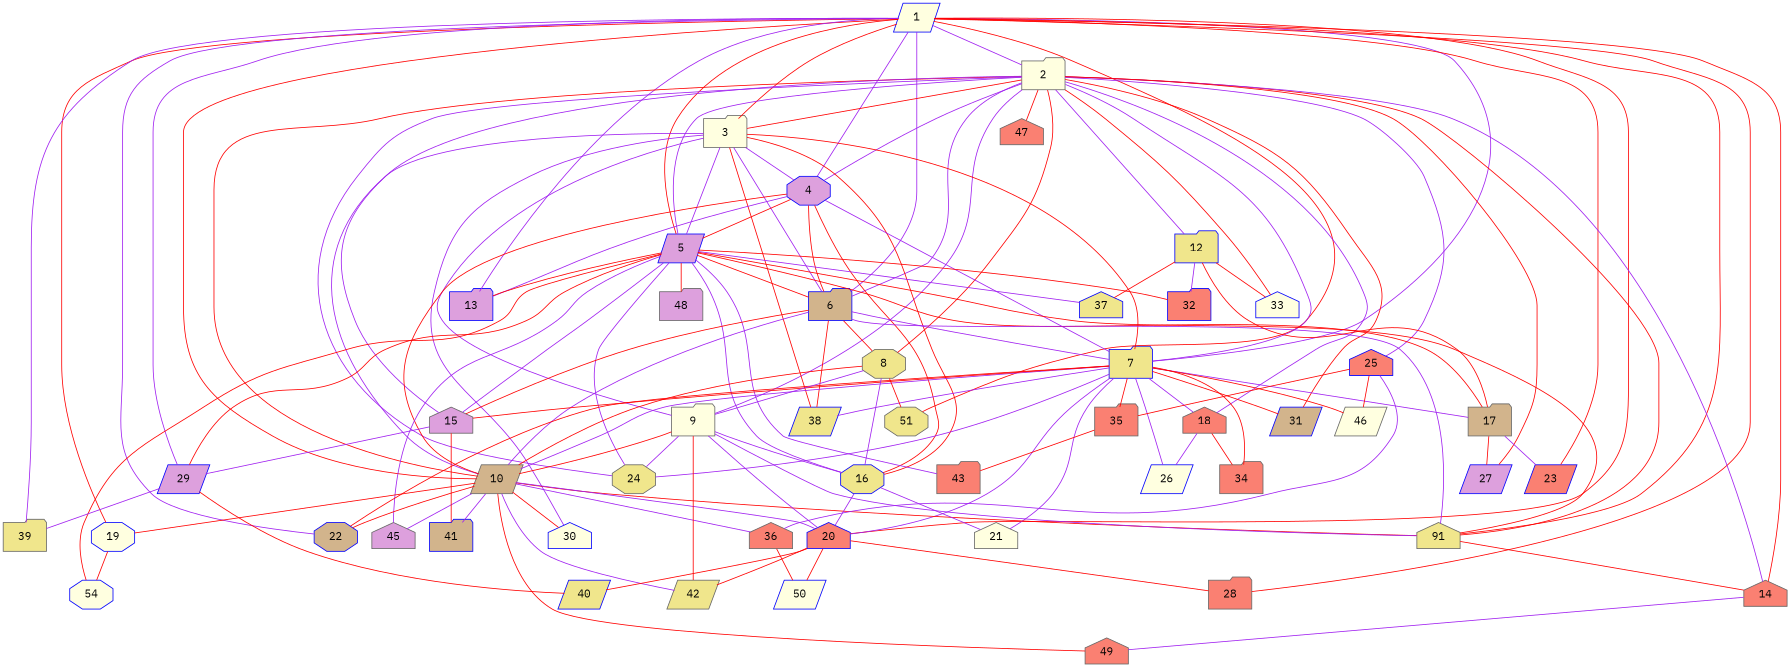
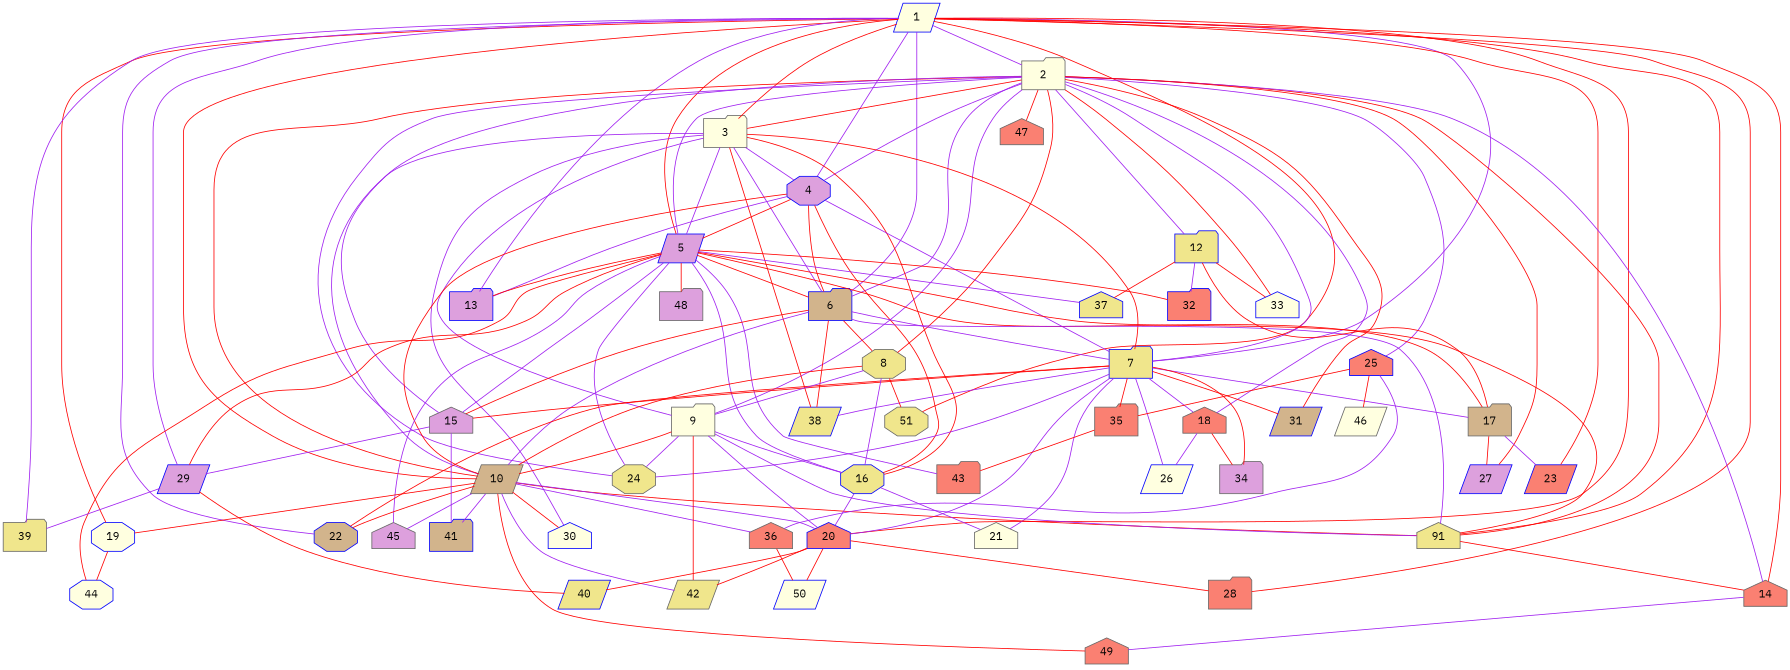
(1273, 392) -> none
(703, 401) -> none
(451, 456) -> (451, 456)
(1241, 479) -> (1241, 479)
(91, 595) -> (91, 595)
